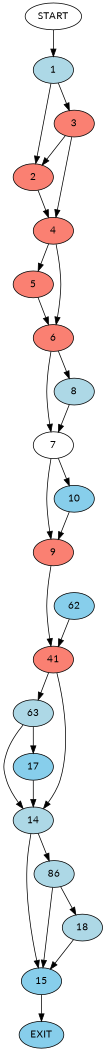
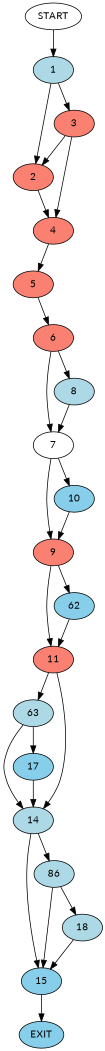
(61, 281) -> none
none -> (62, 576)
(53, 660) -> (53, 660)
